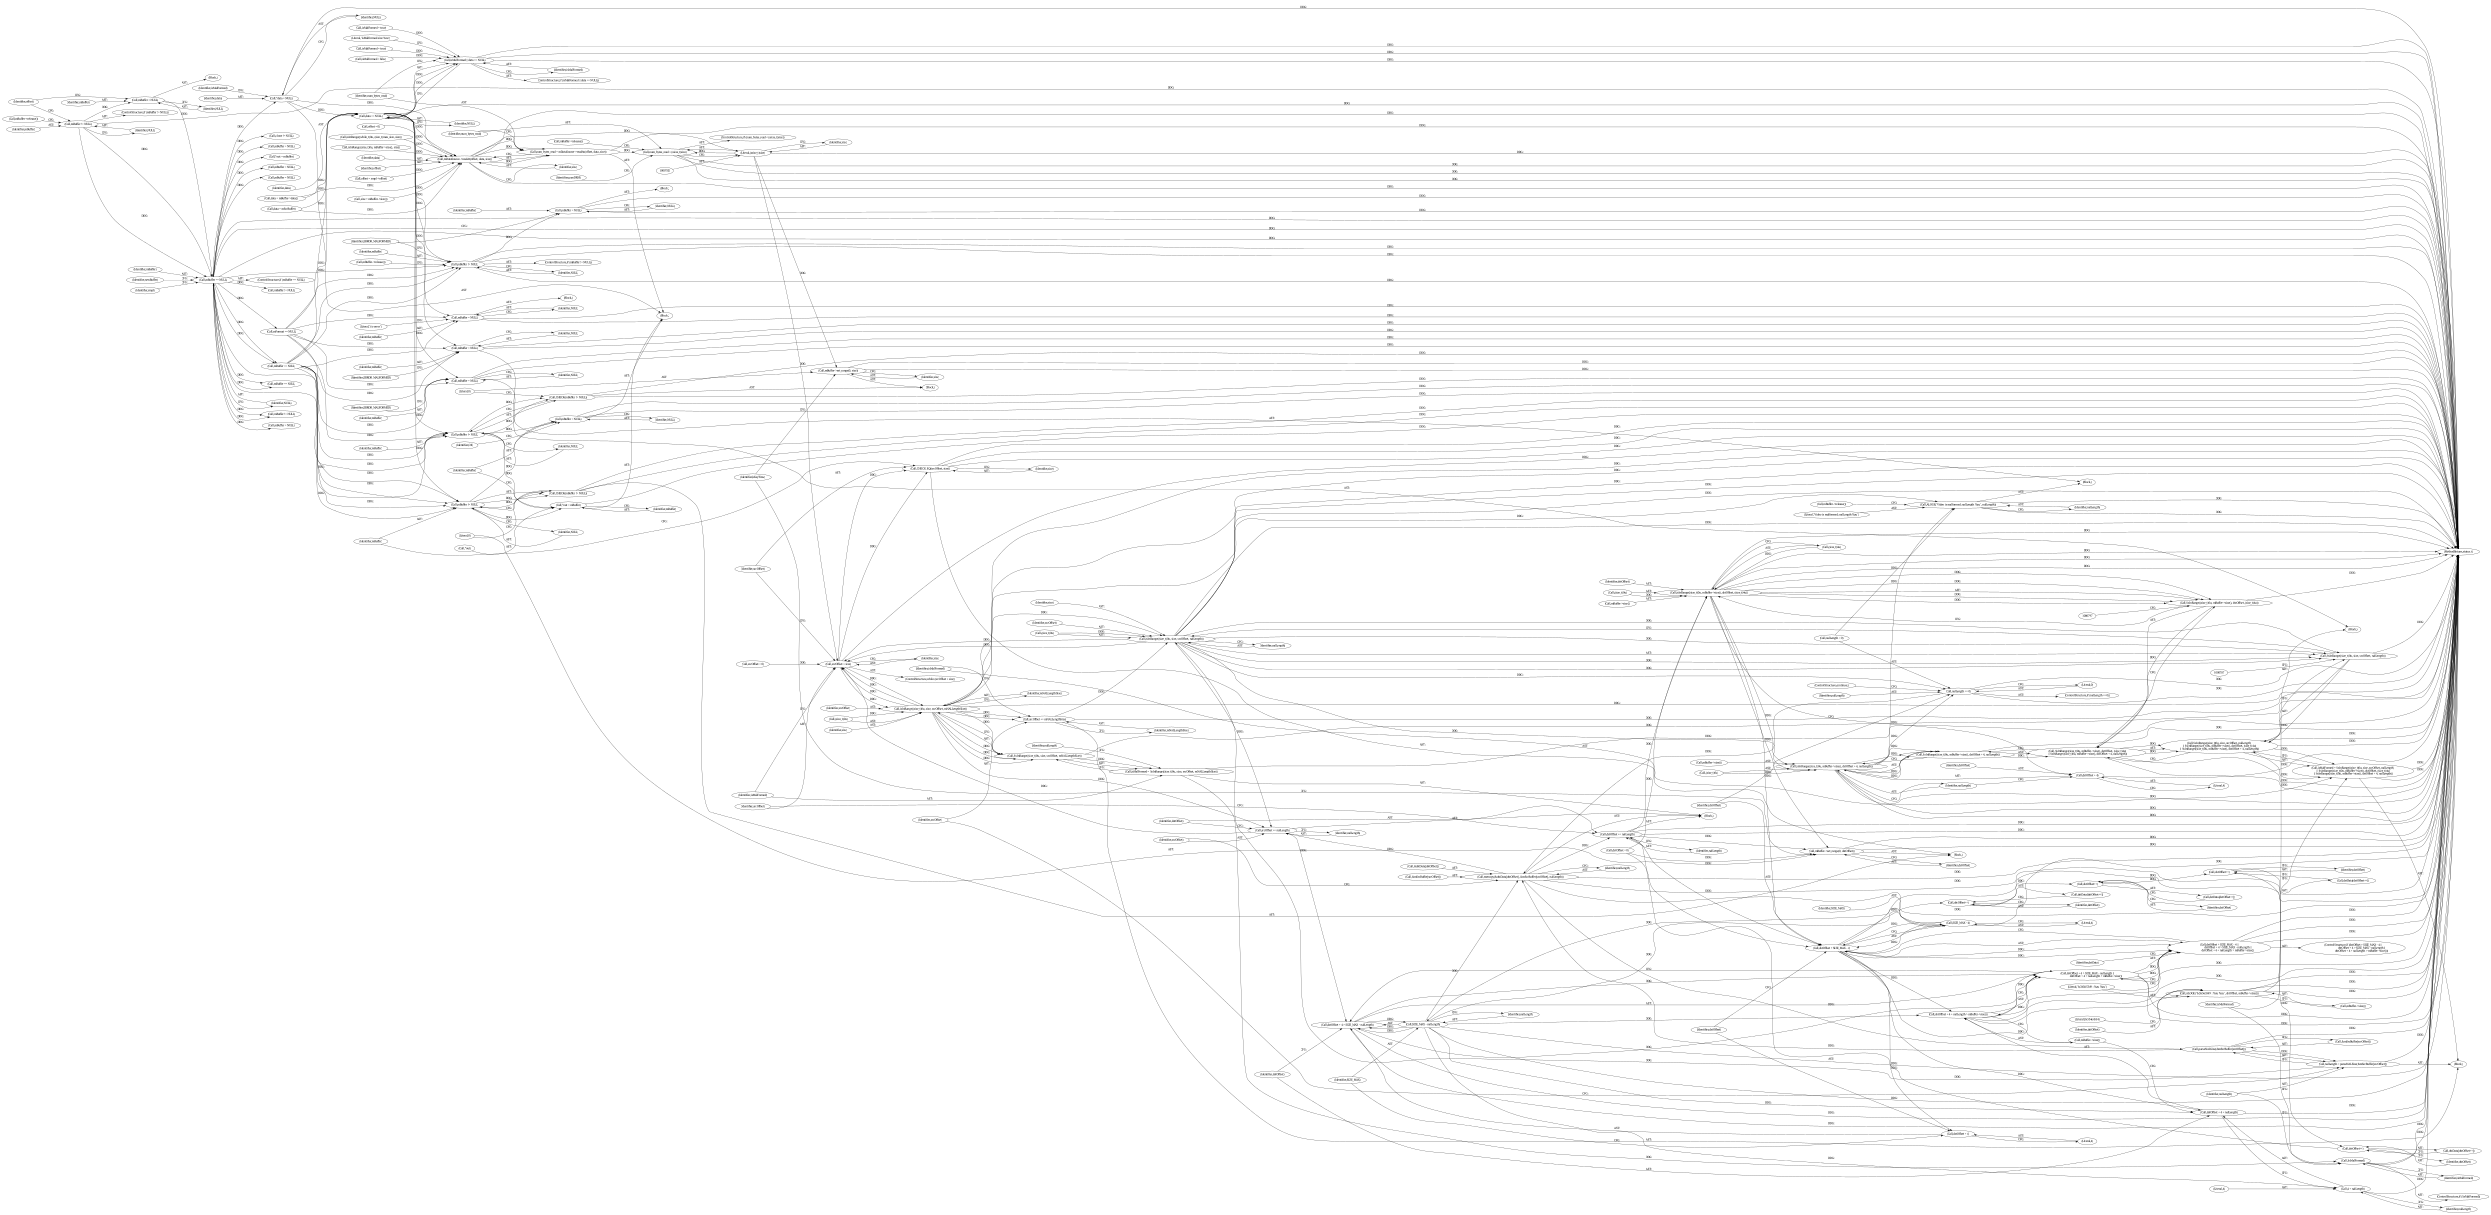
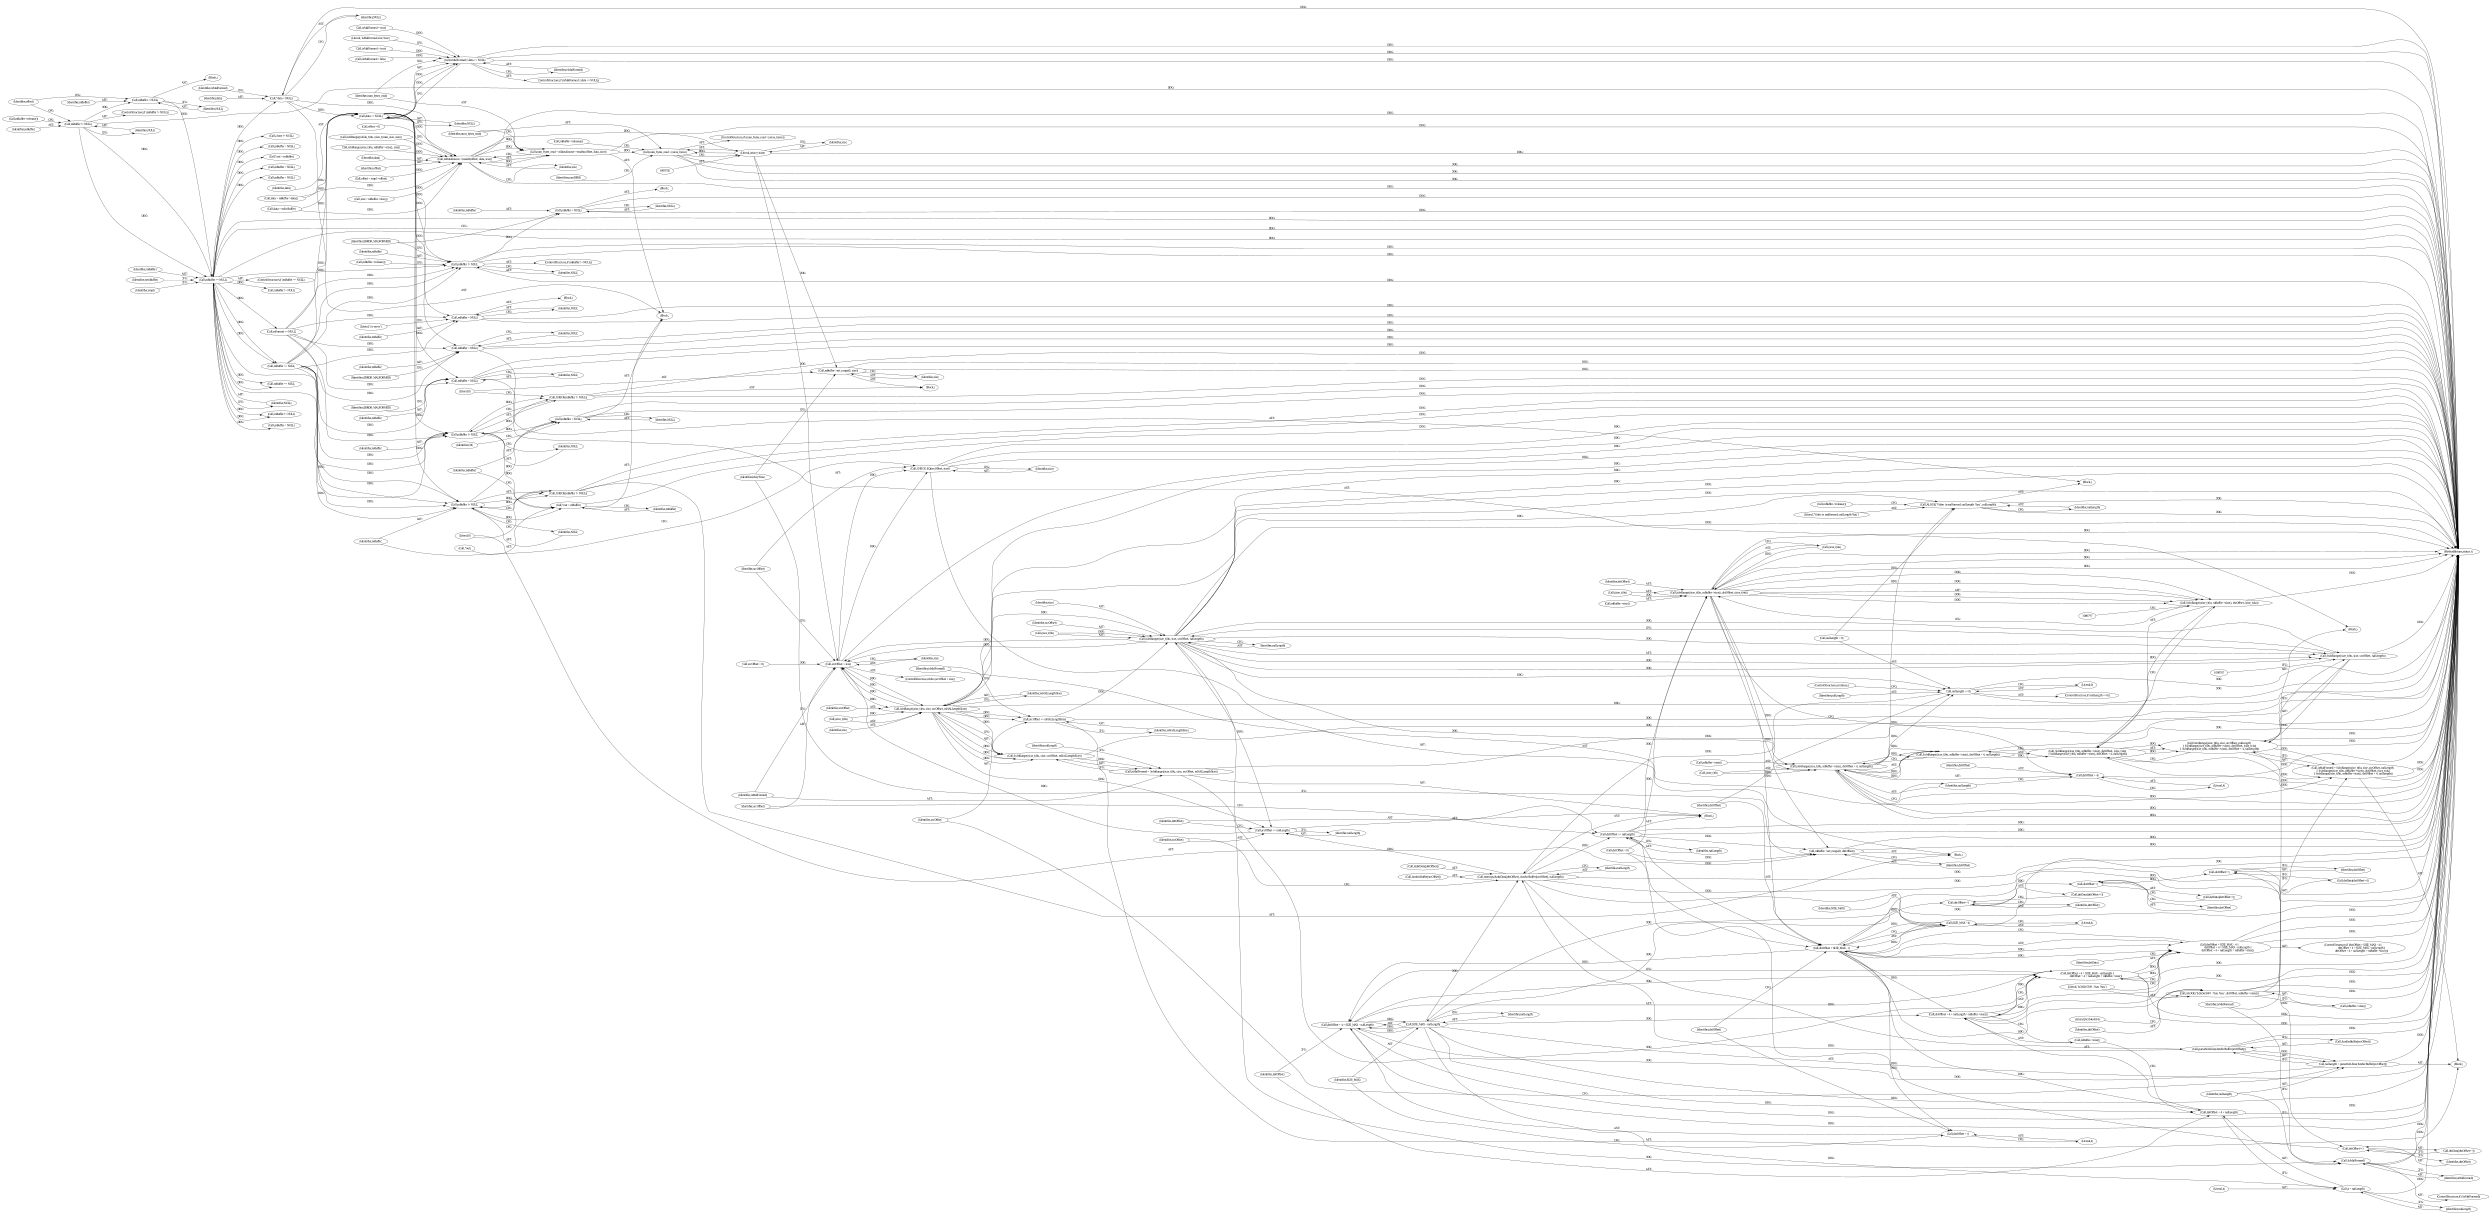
(1621, 105) -> none
(420, 137) -> (420, 137)
(1320, 924) -> (1565, 963)
